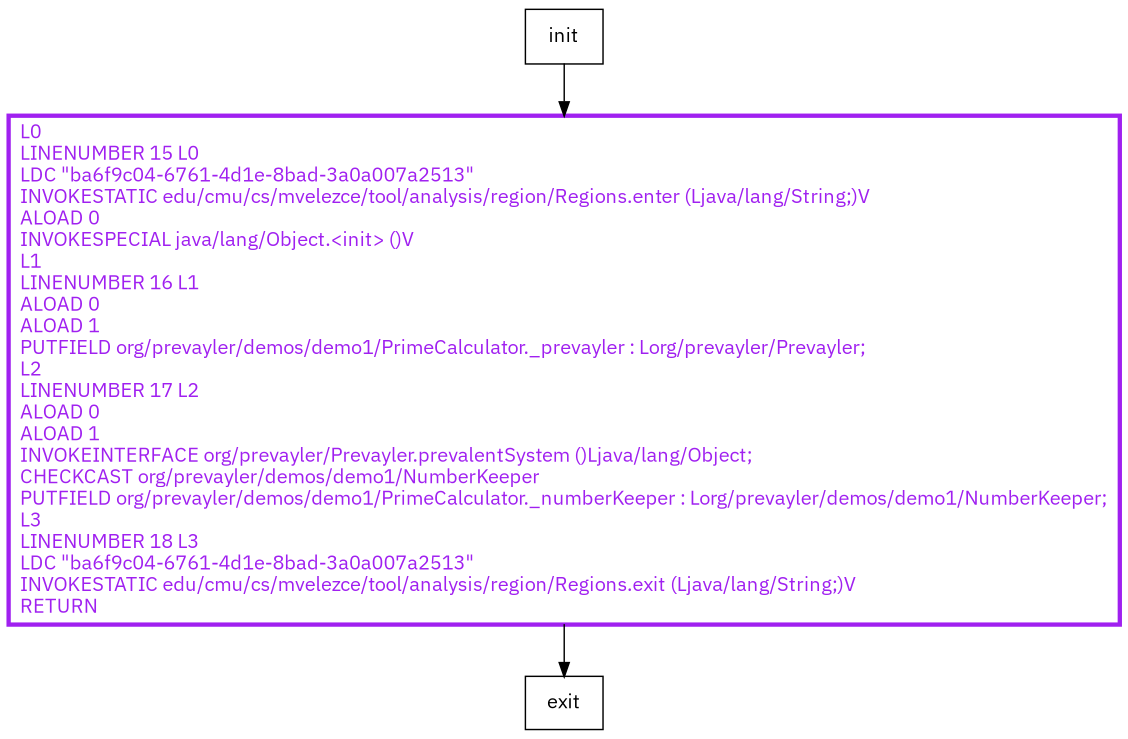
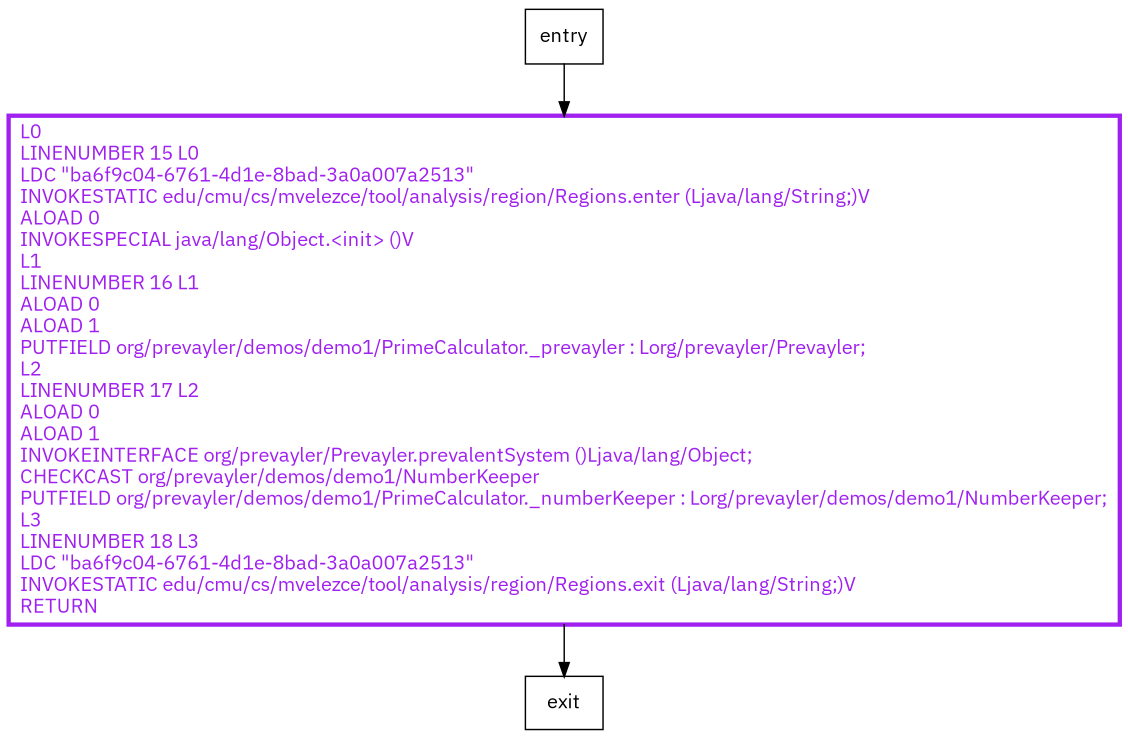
(564, 37) -> (564, 37)
